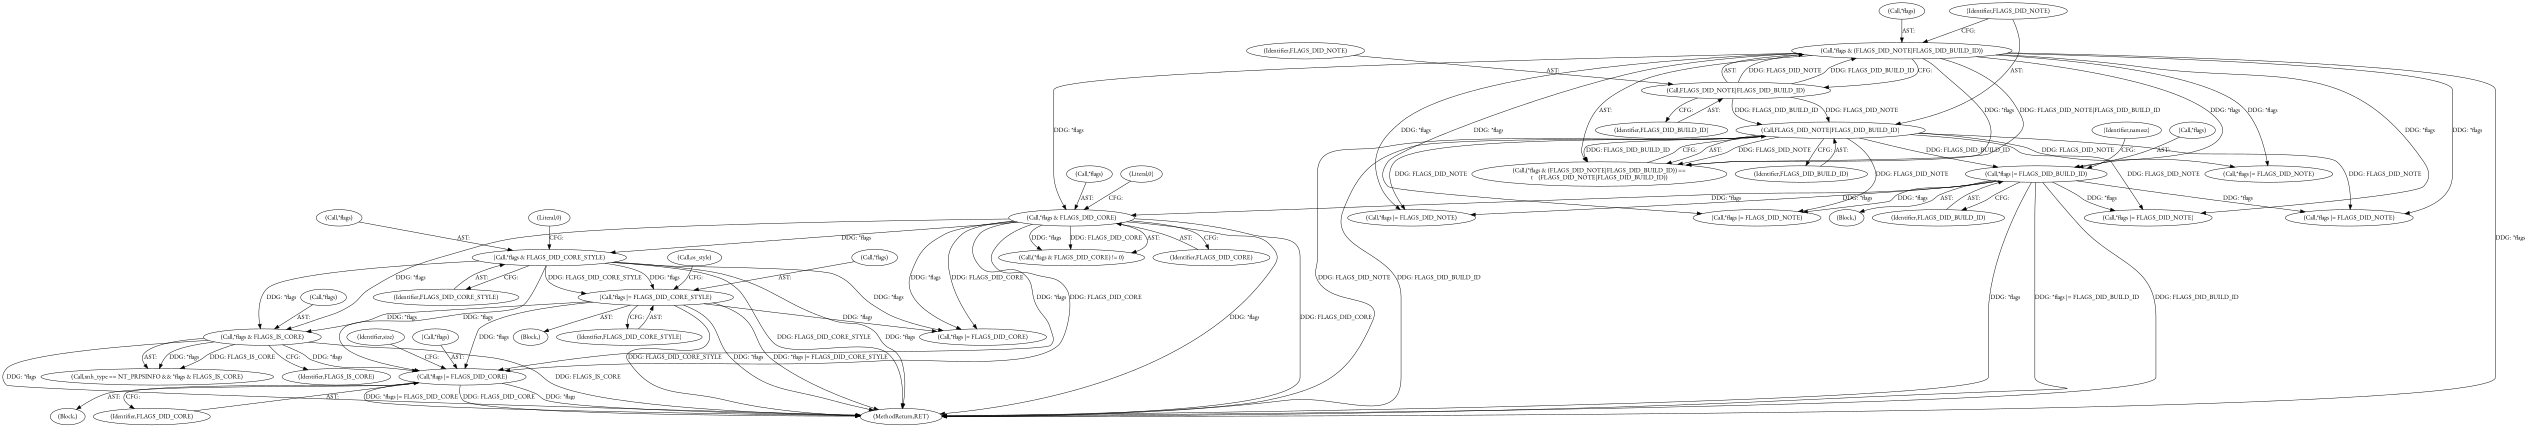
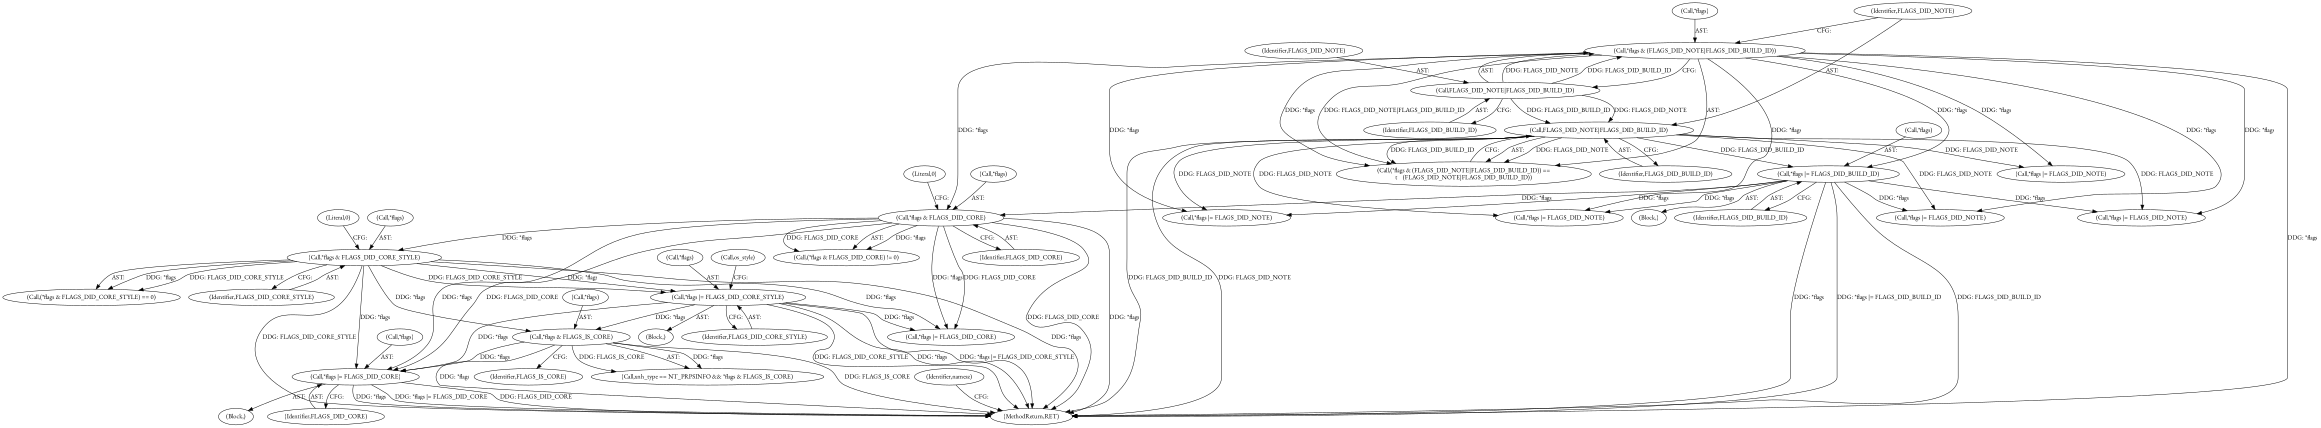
(2112, 157) -> (975, 401)
(640, 228) -> none
none -> (92, 297)
(376, 337) -> none
